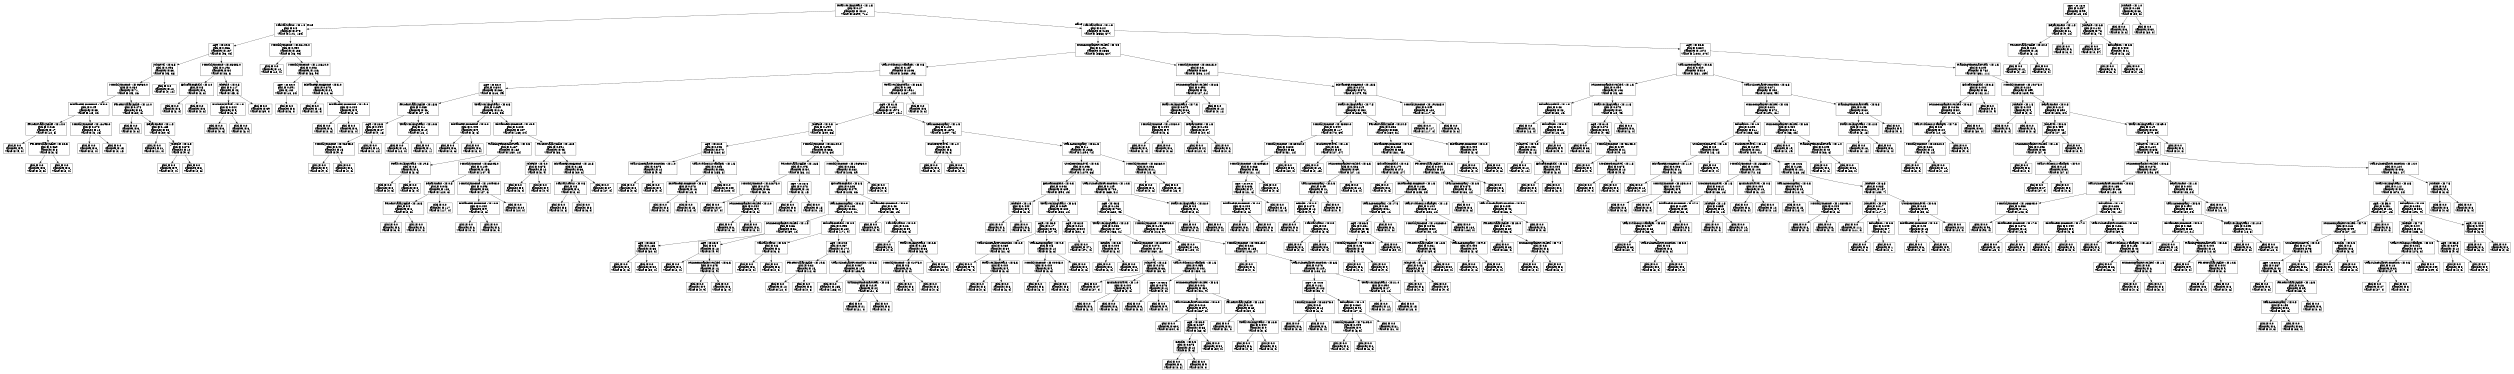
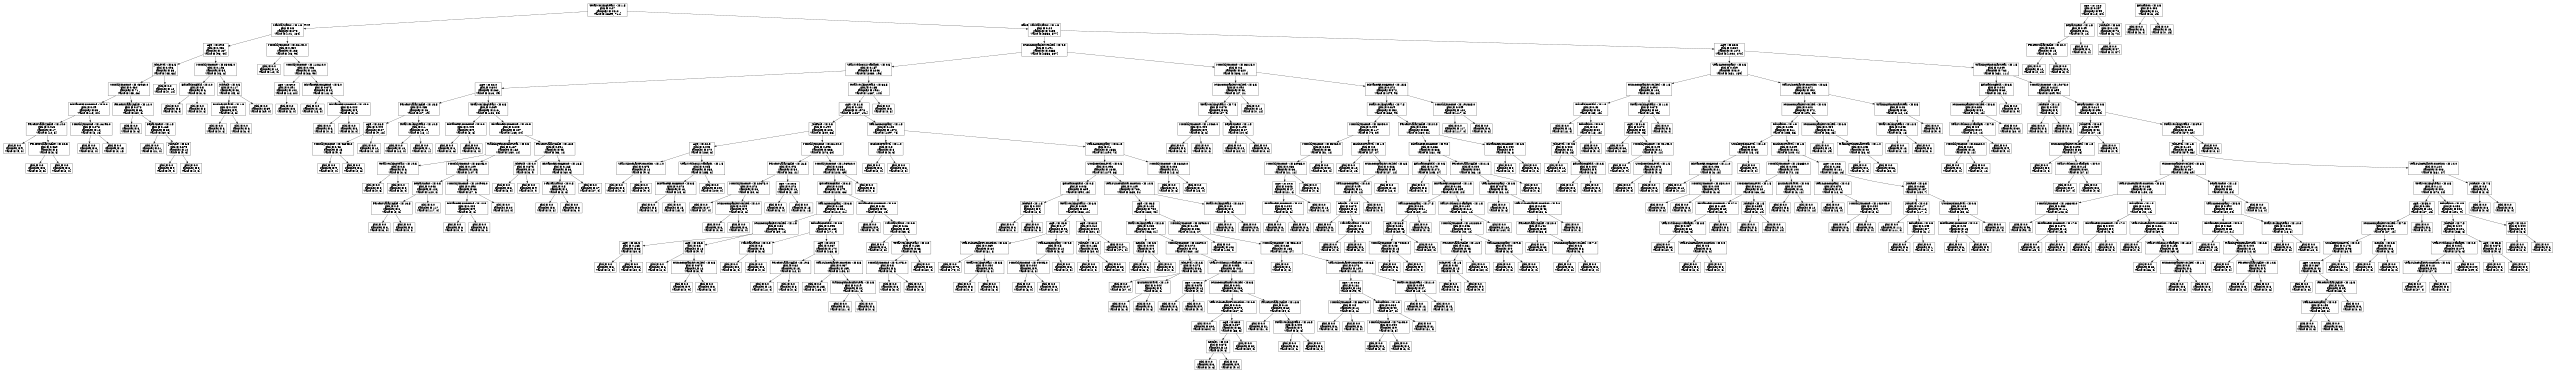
(2105, 39) -> none
(286, 89) -> (287, 89)
none -> (1089, 237)
